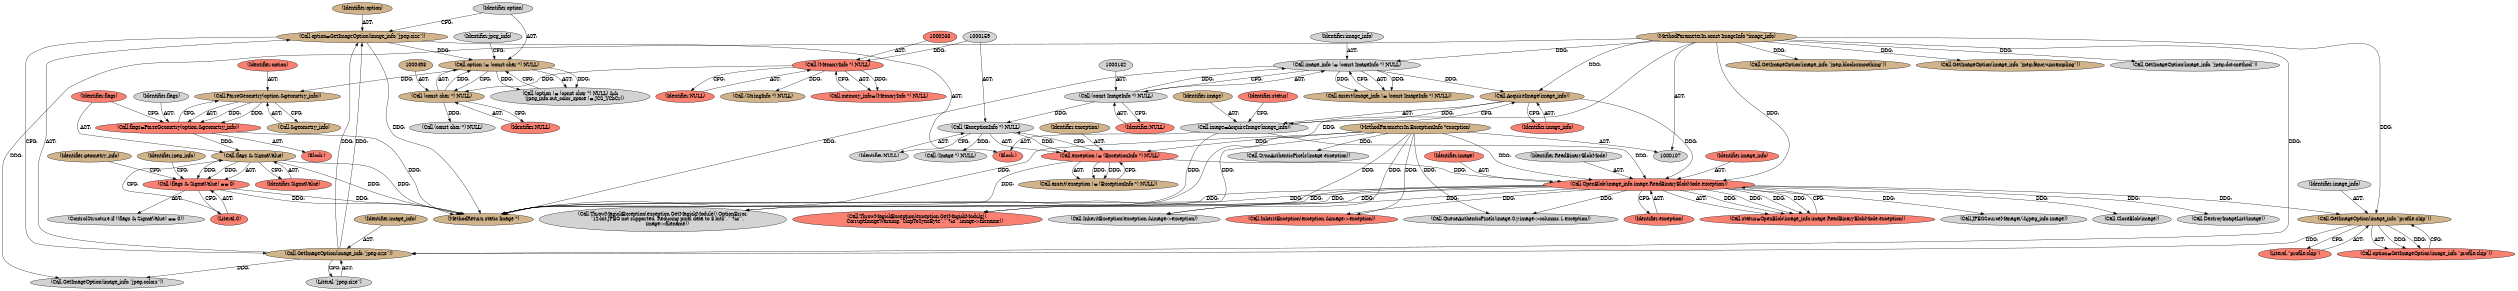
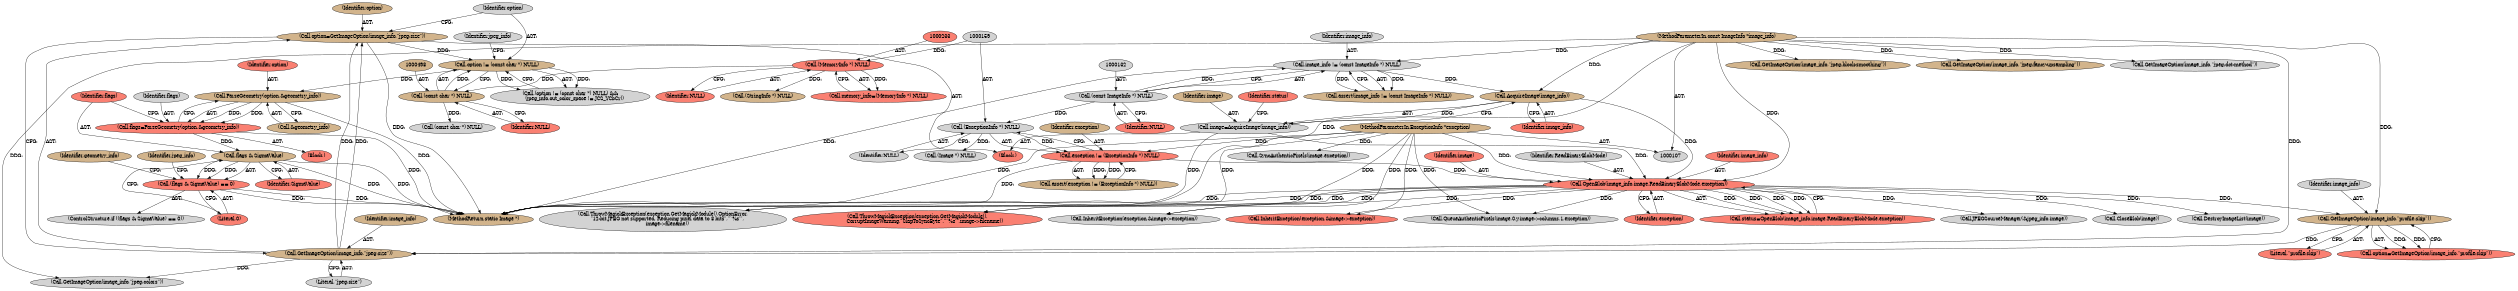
none -> (387, 138)
